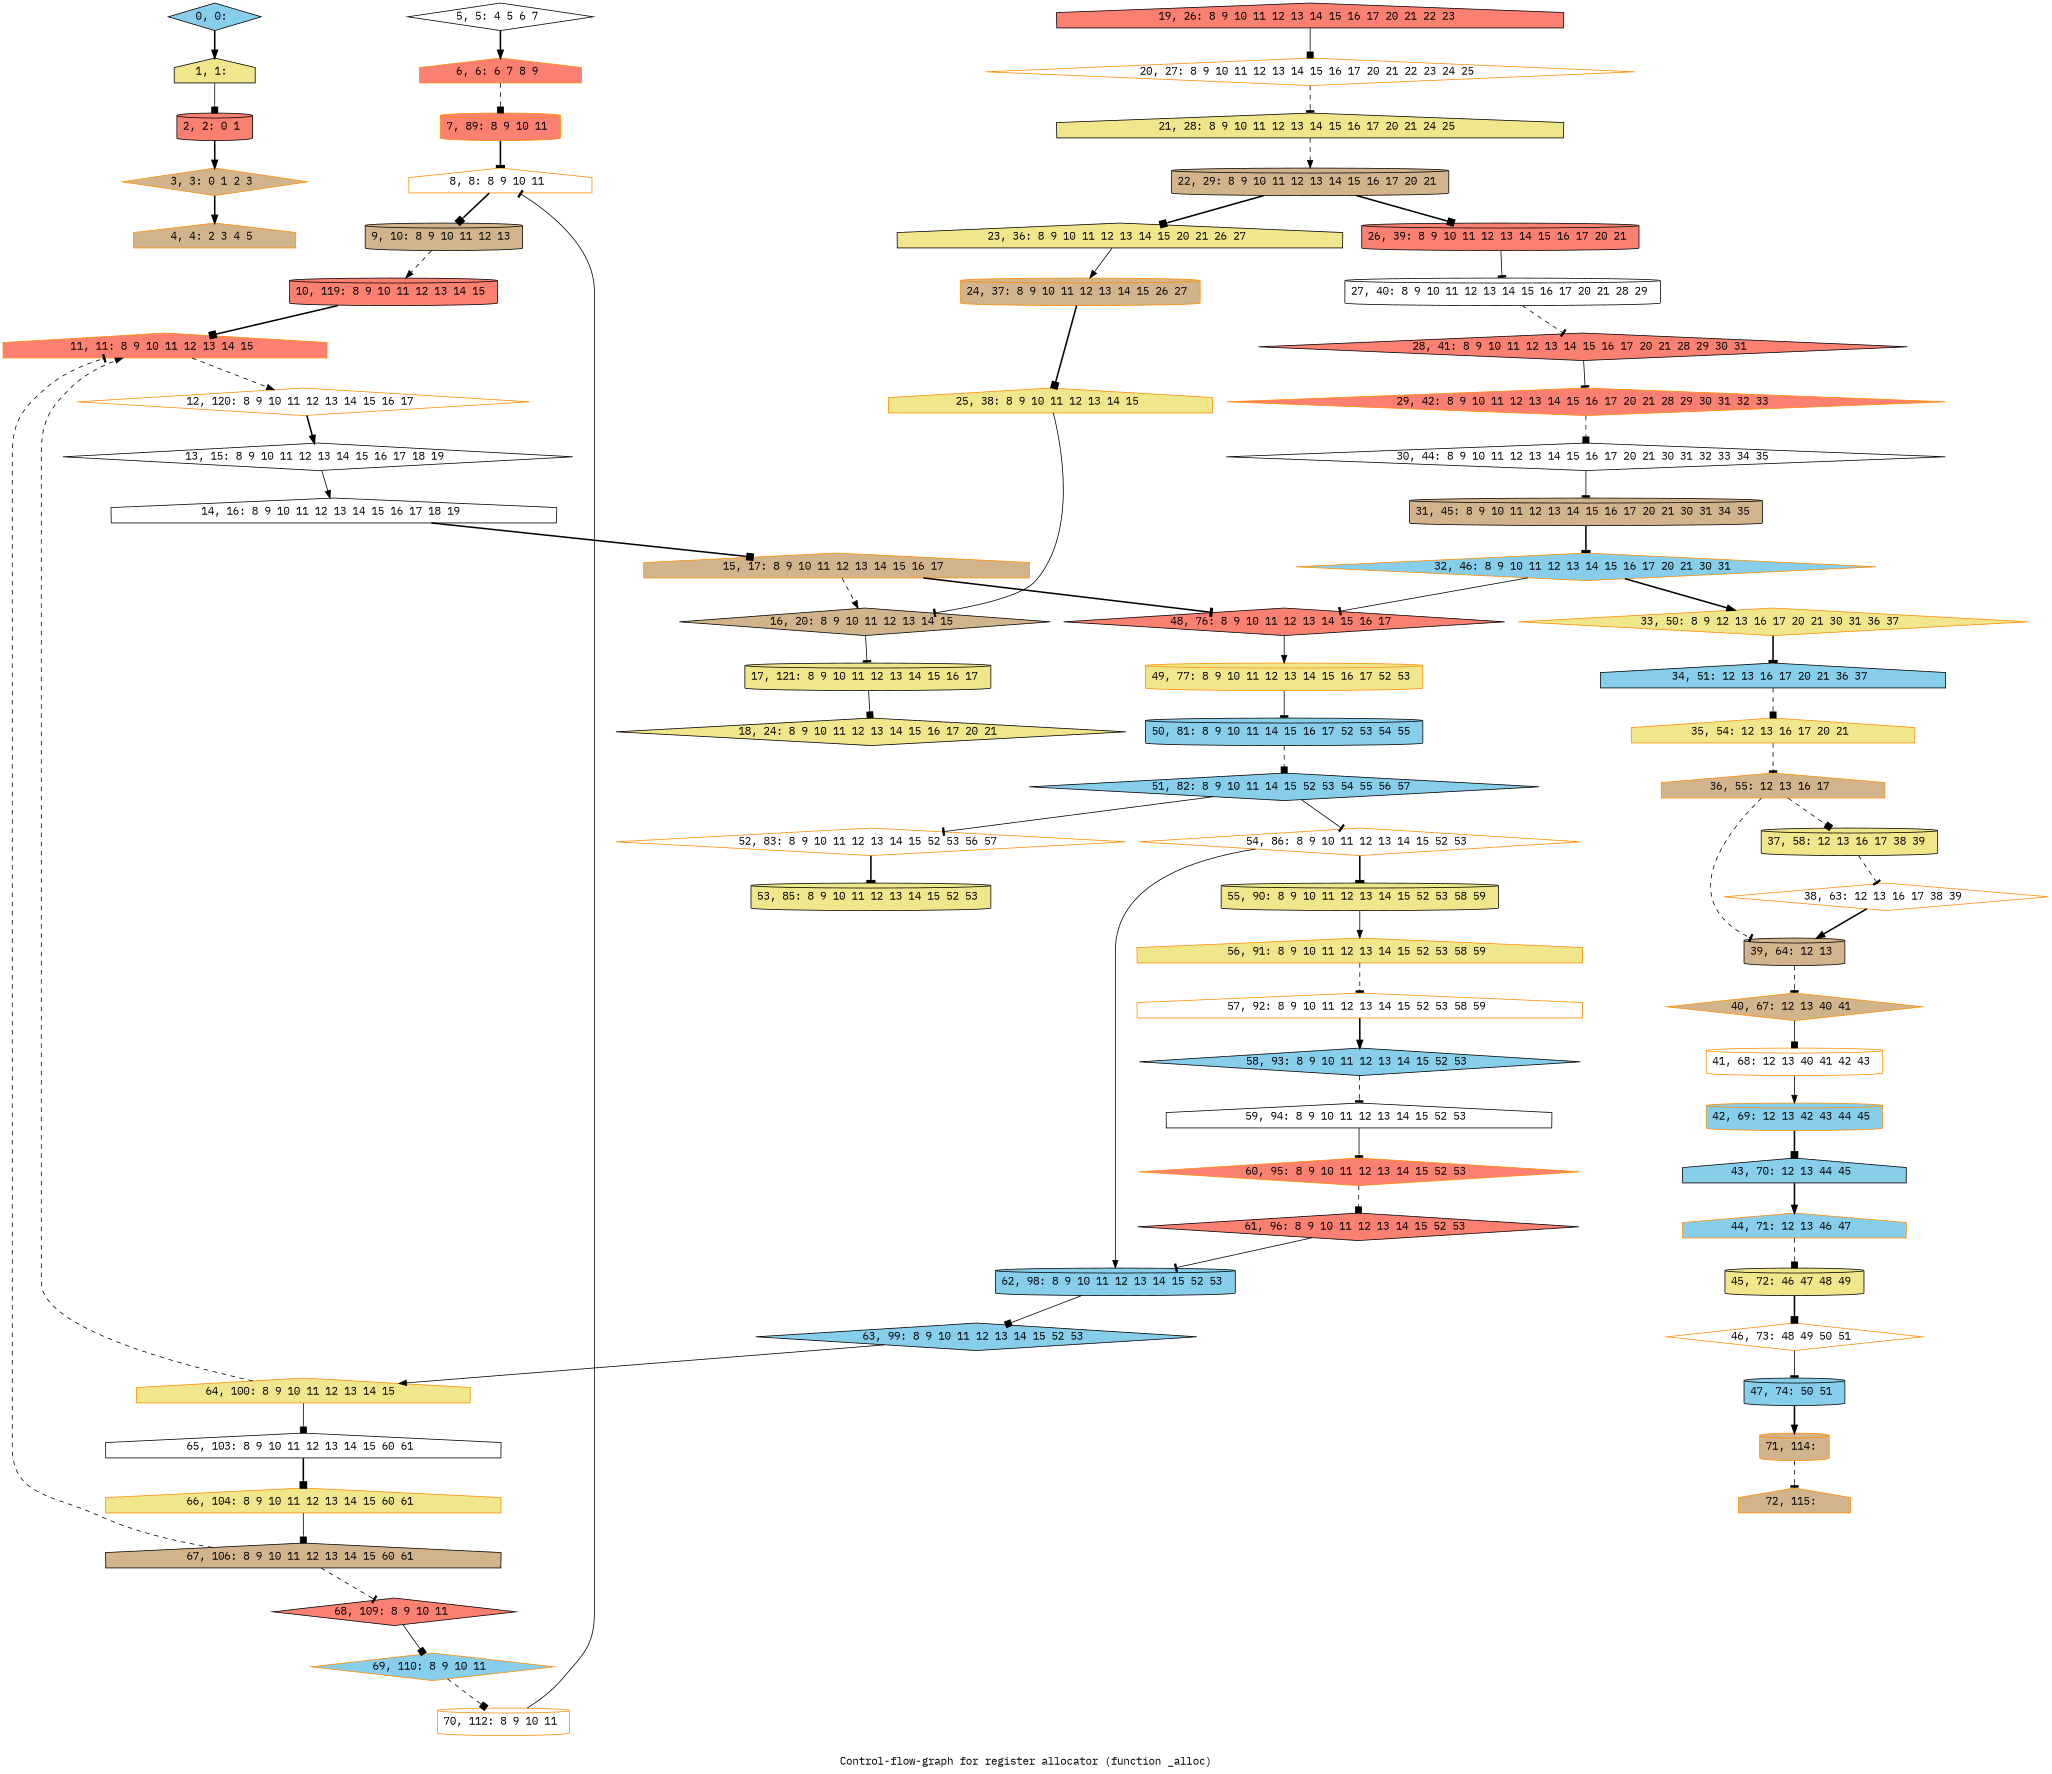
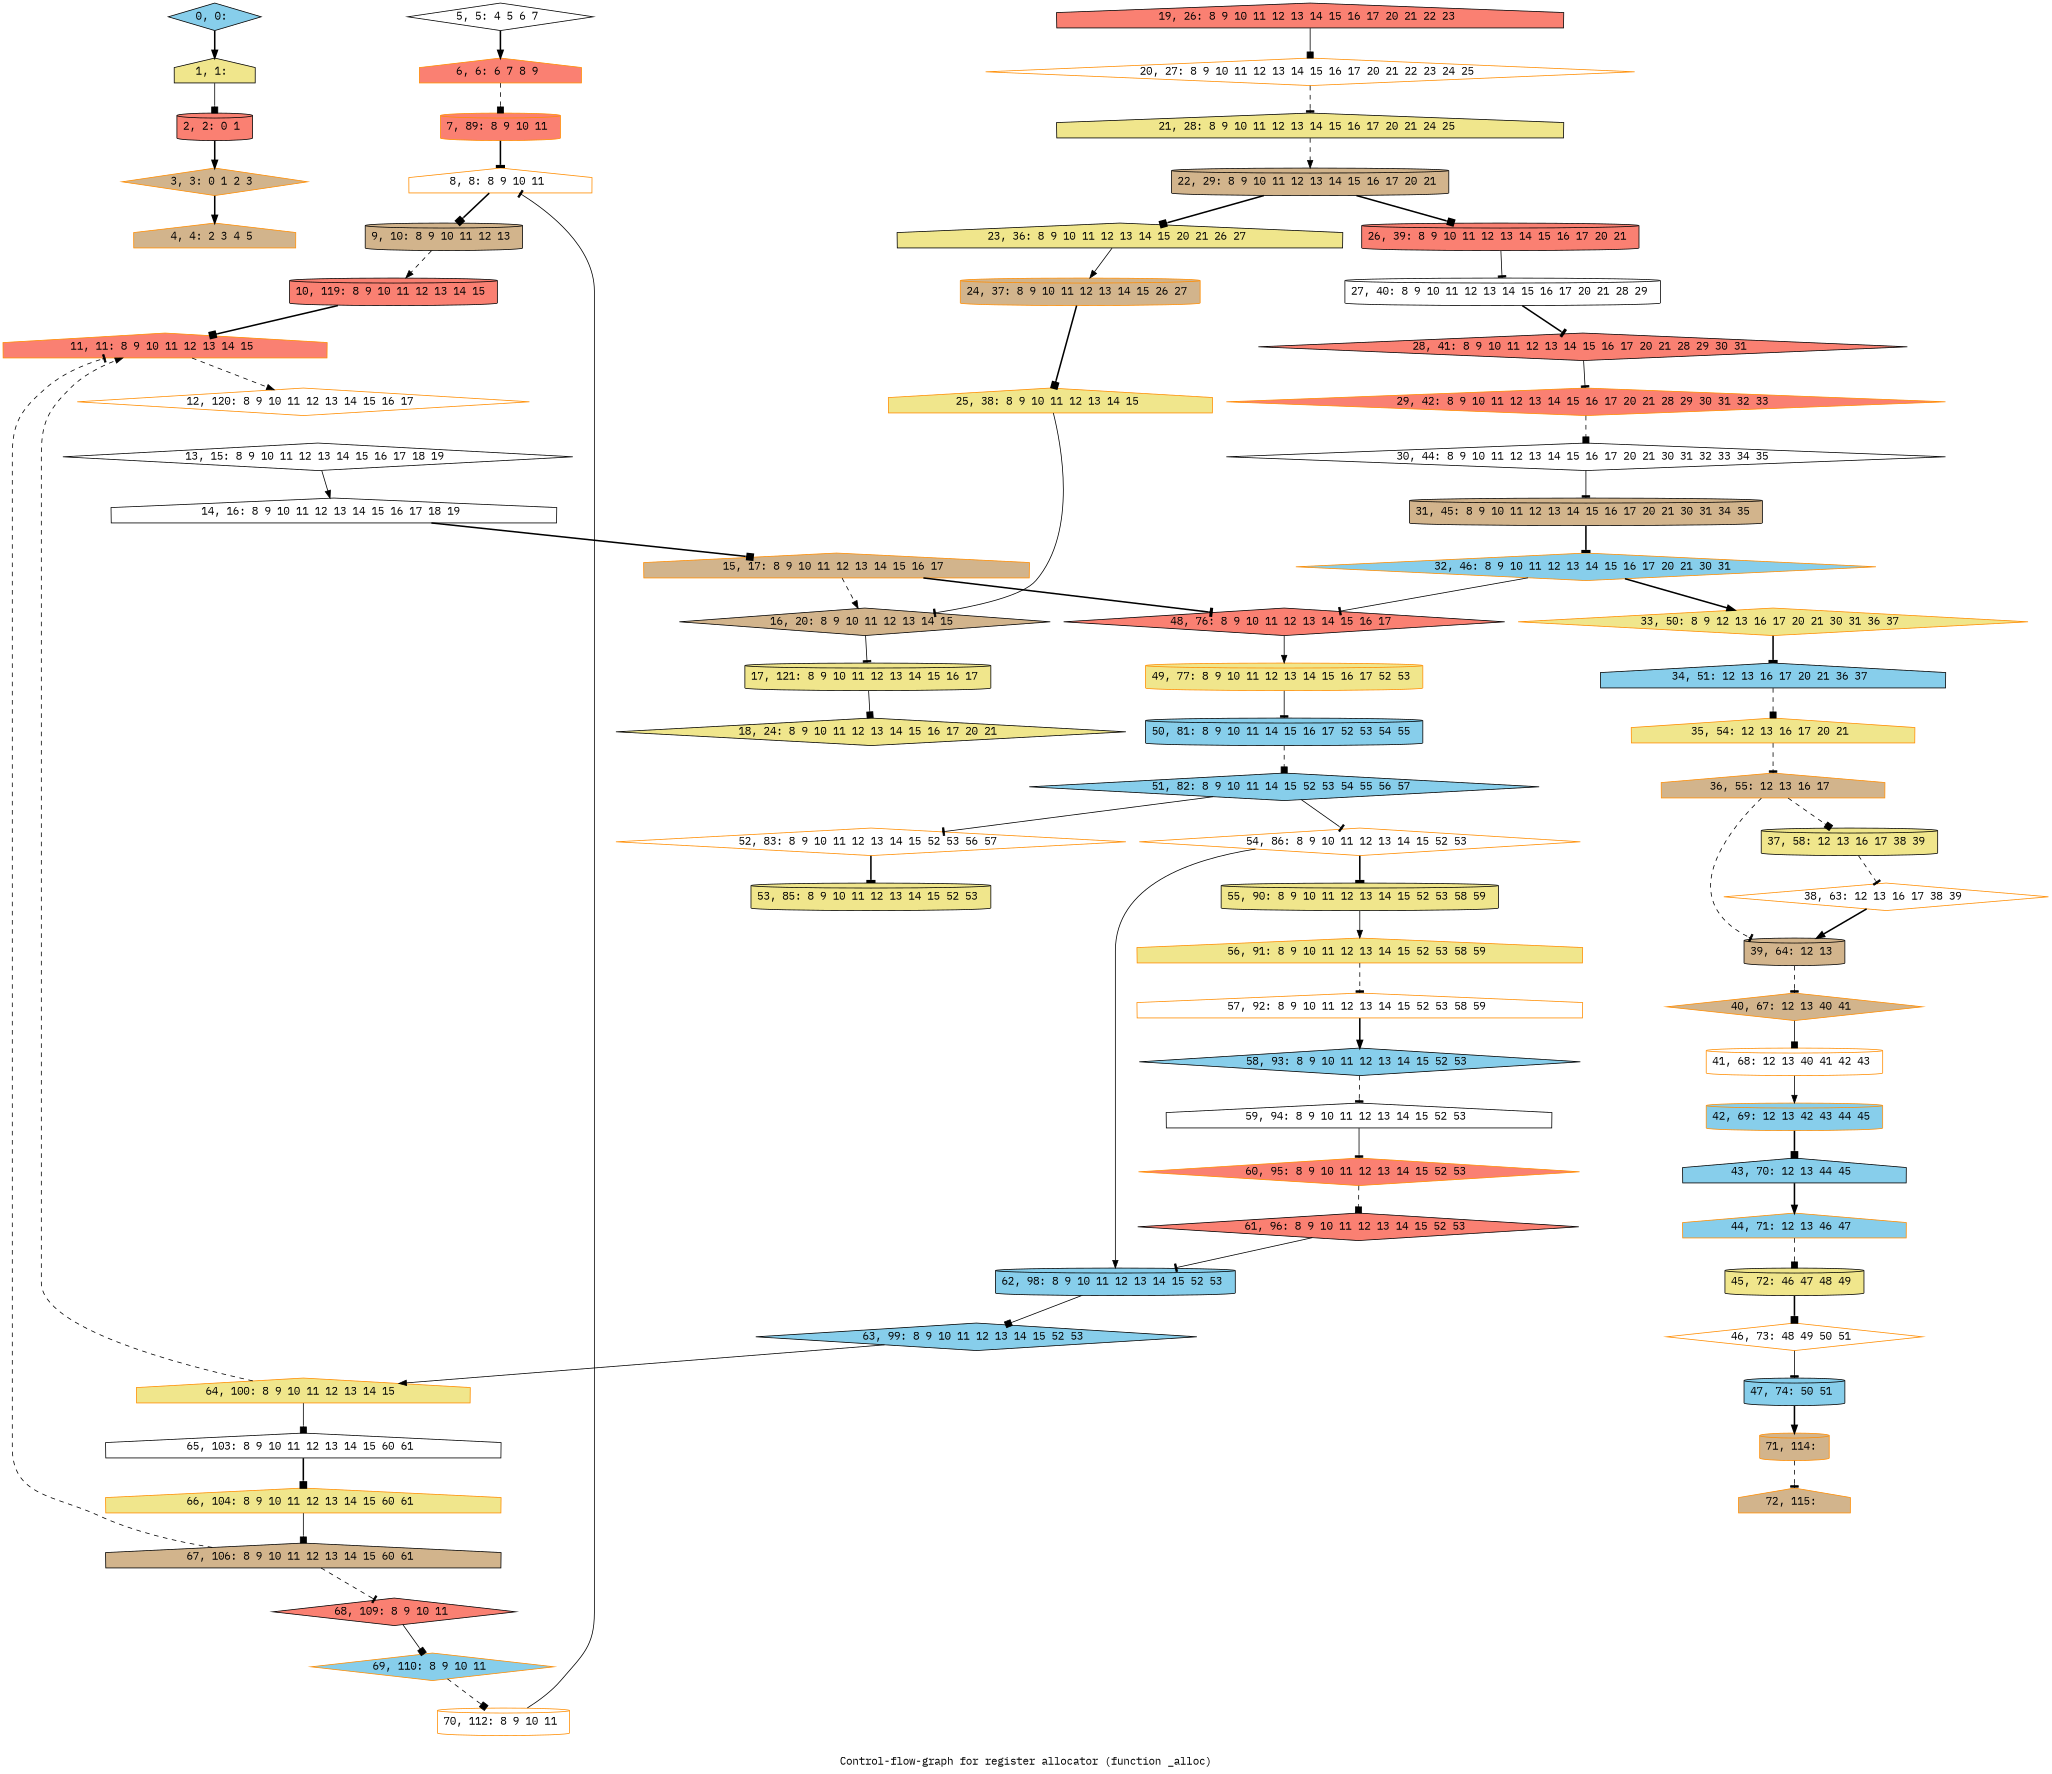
(1542, 319) -> (1542, 319)
(310, 426) -> none
